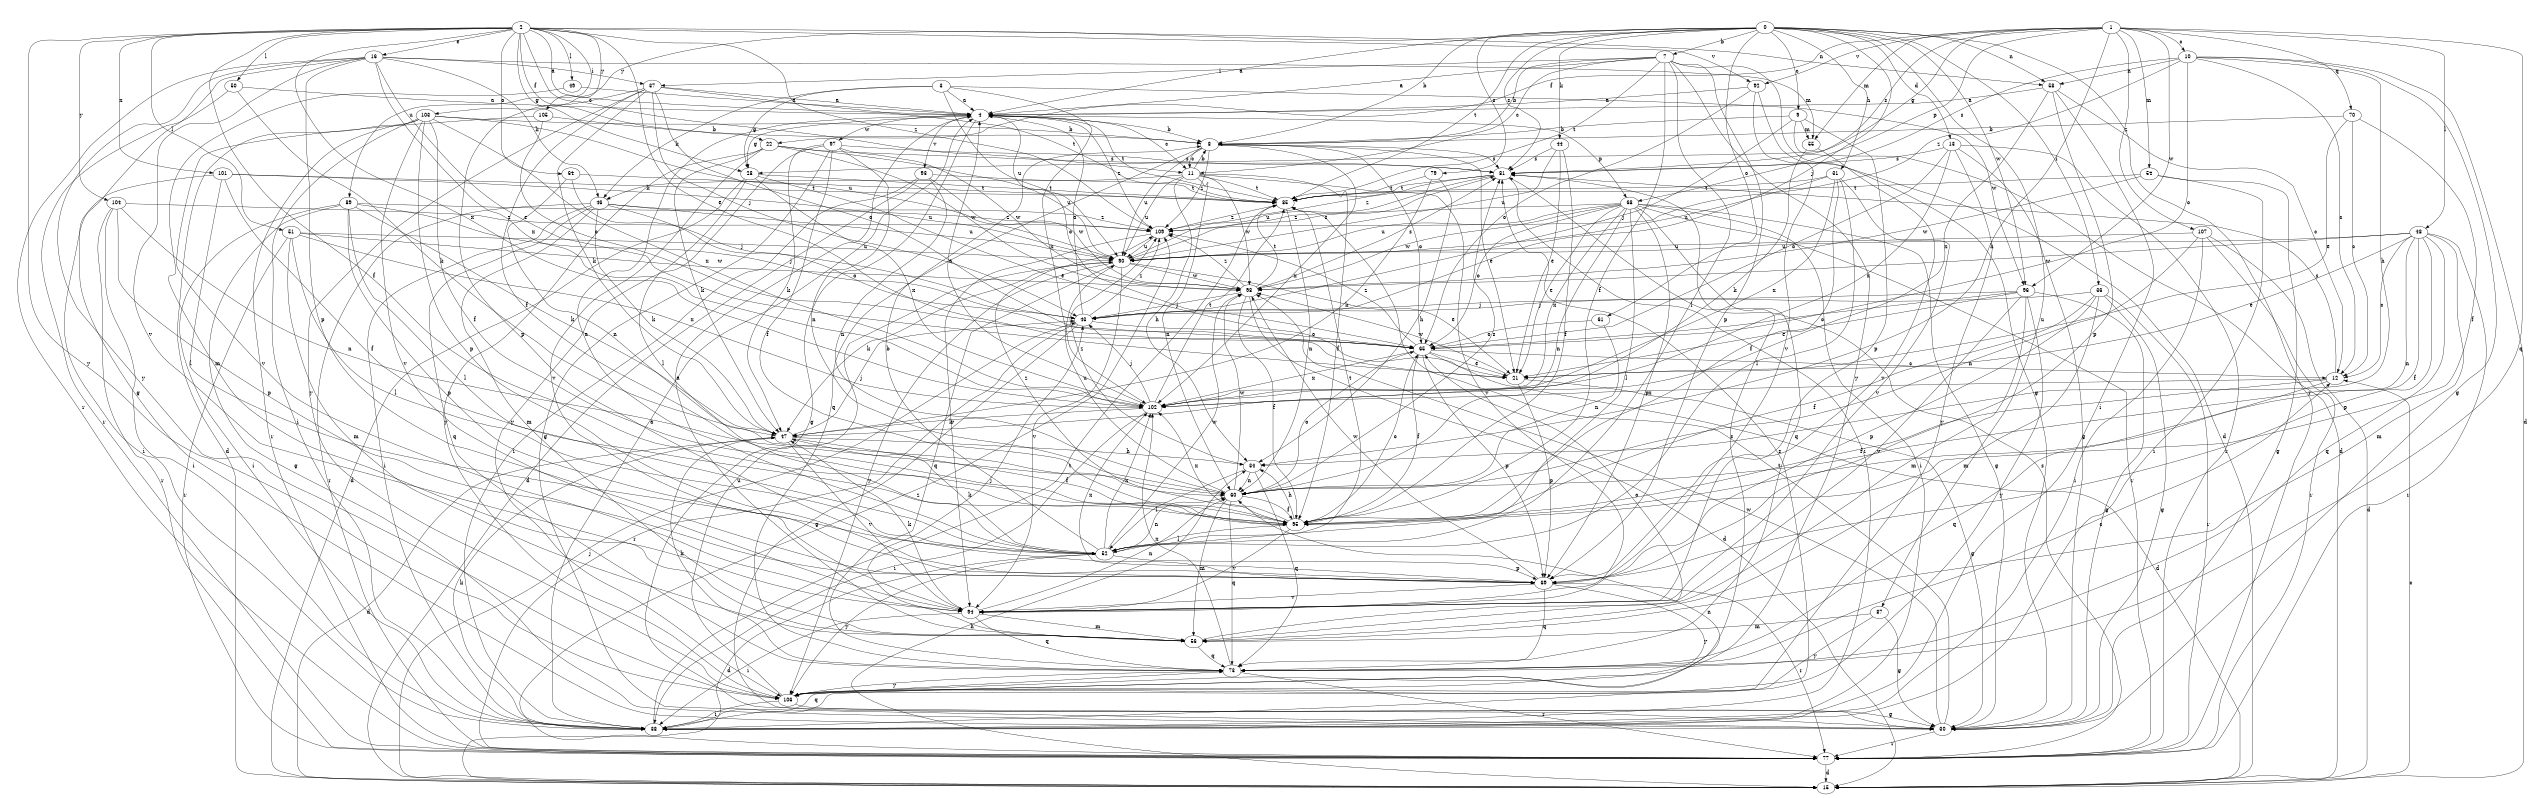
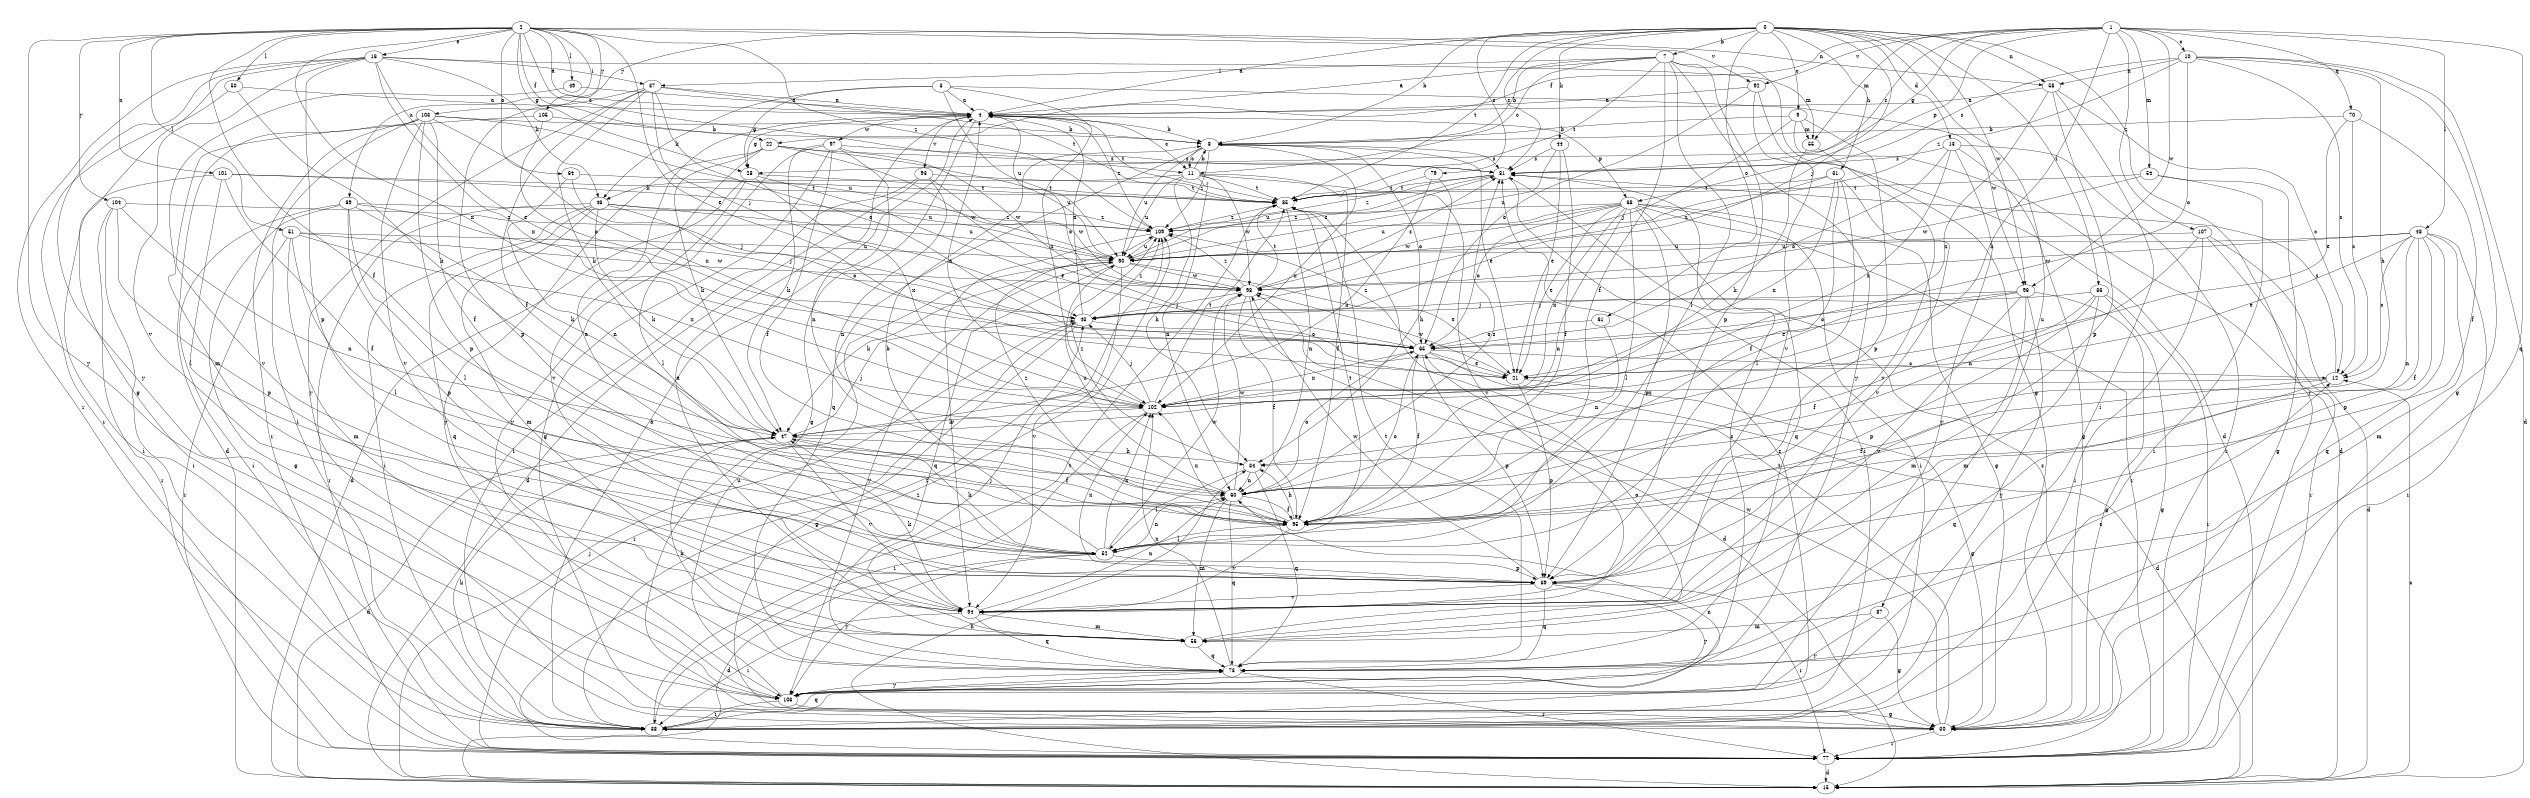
none -> (1502, 501)
none -> (853, 502)
